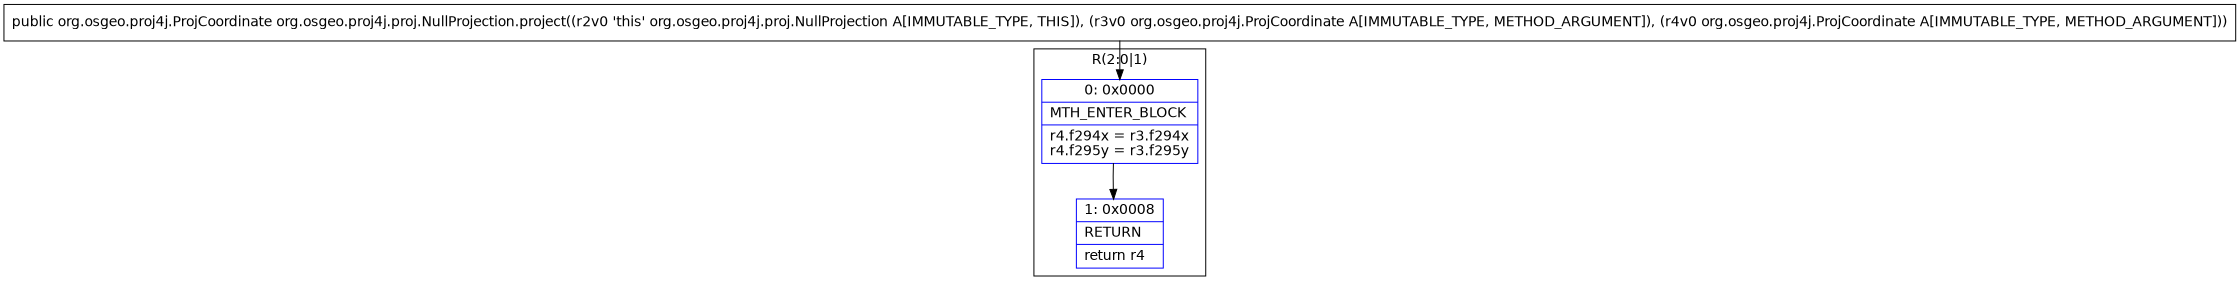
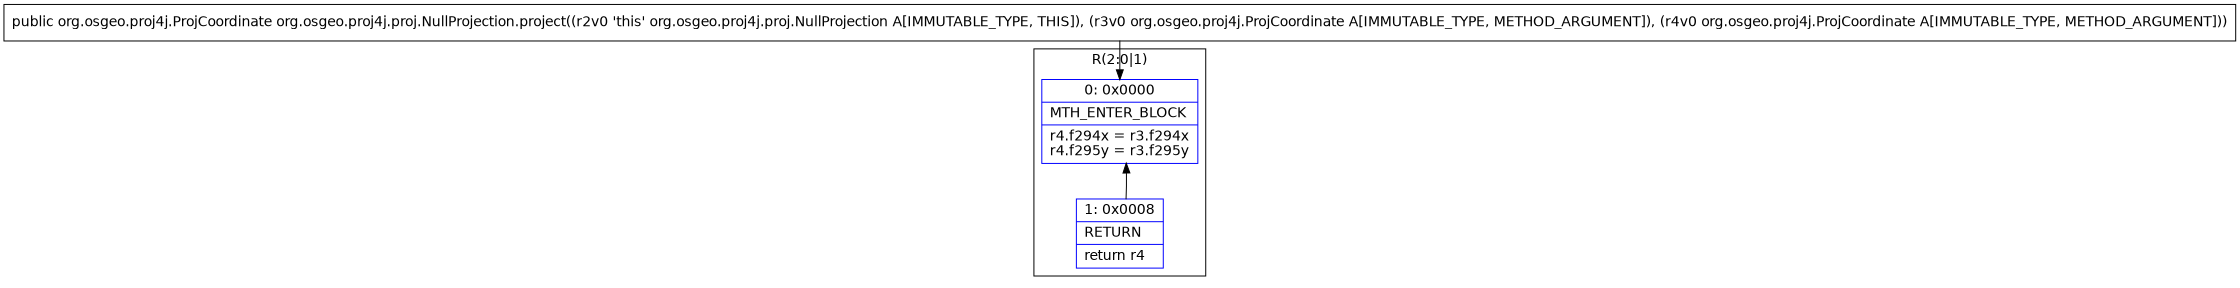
(1113, 176) -> (1126, 186)
